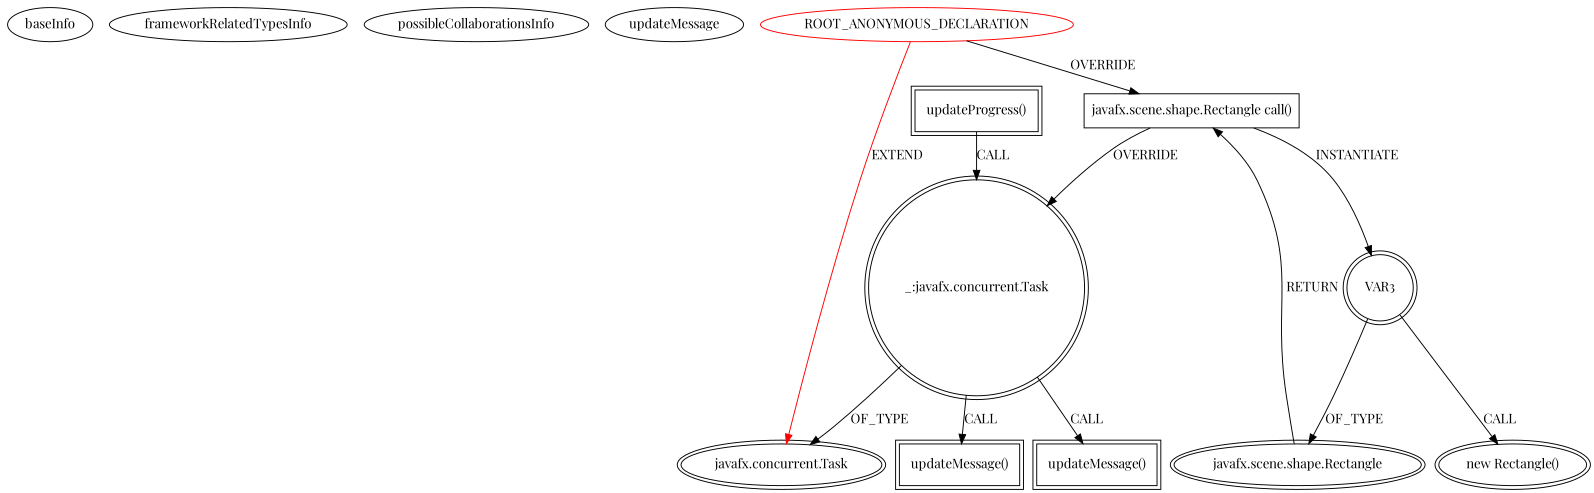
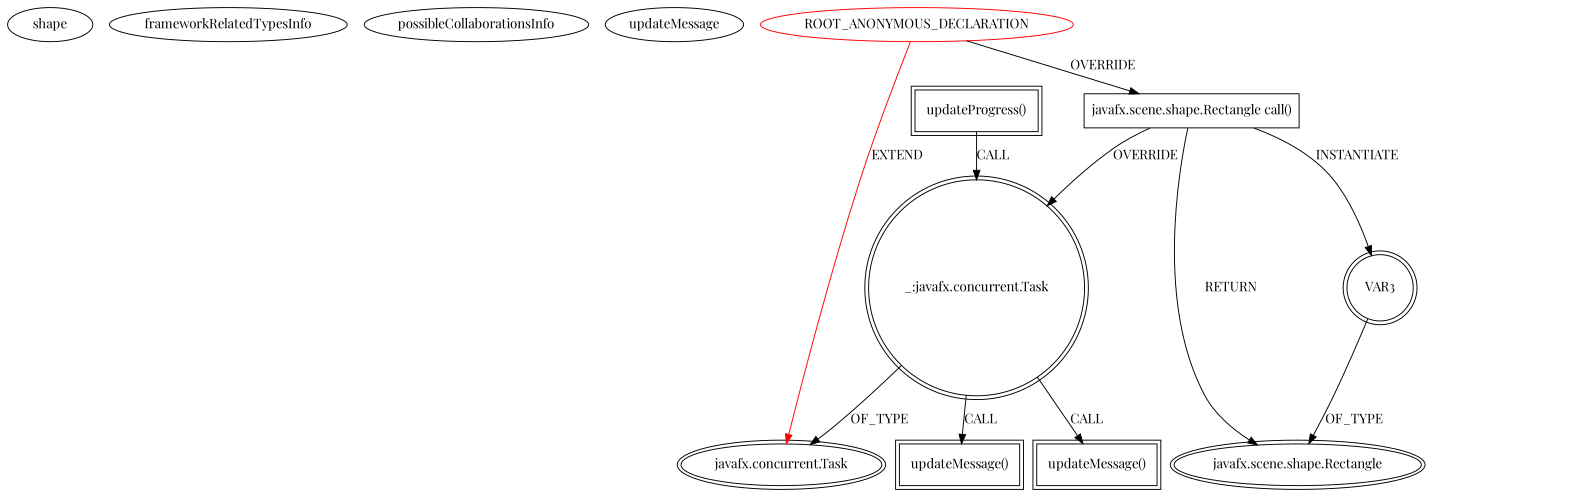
(50, 25) -> (50, 25)
(1282, 281) -> (1177, 295)
(1513, 465) -> none
